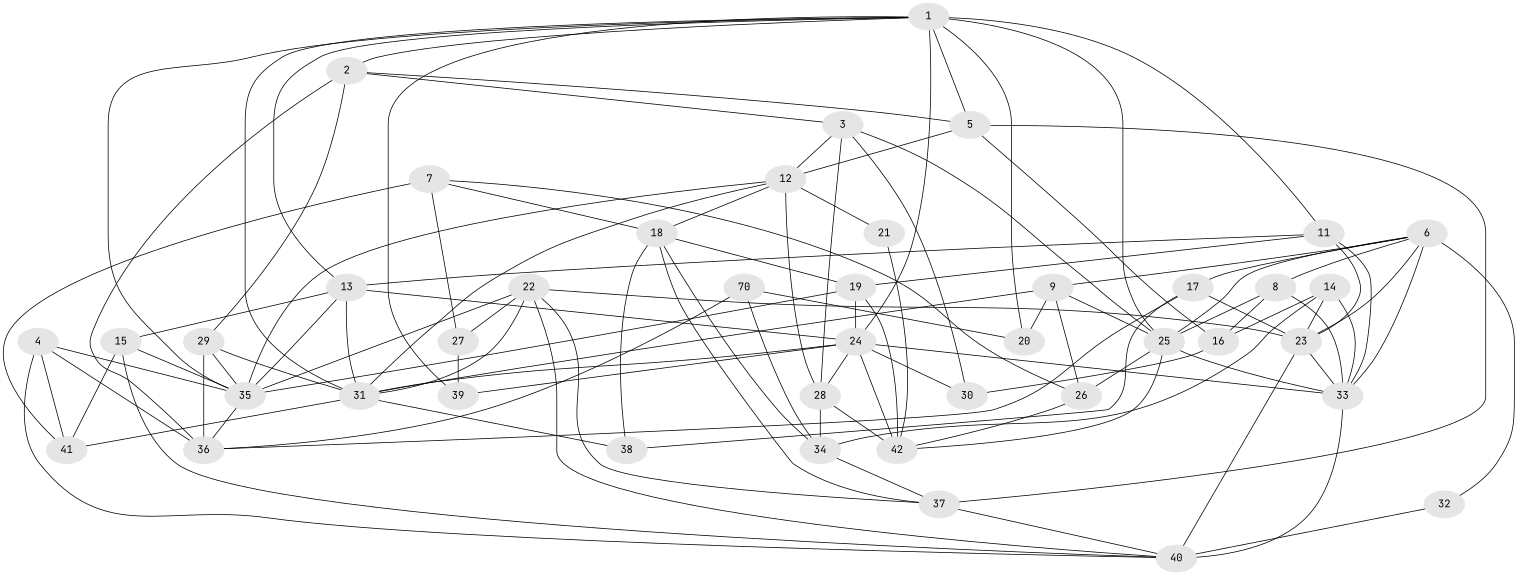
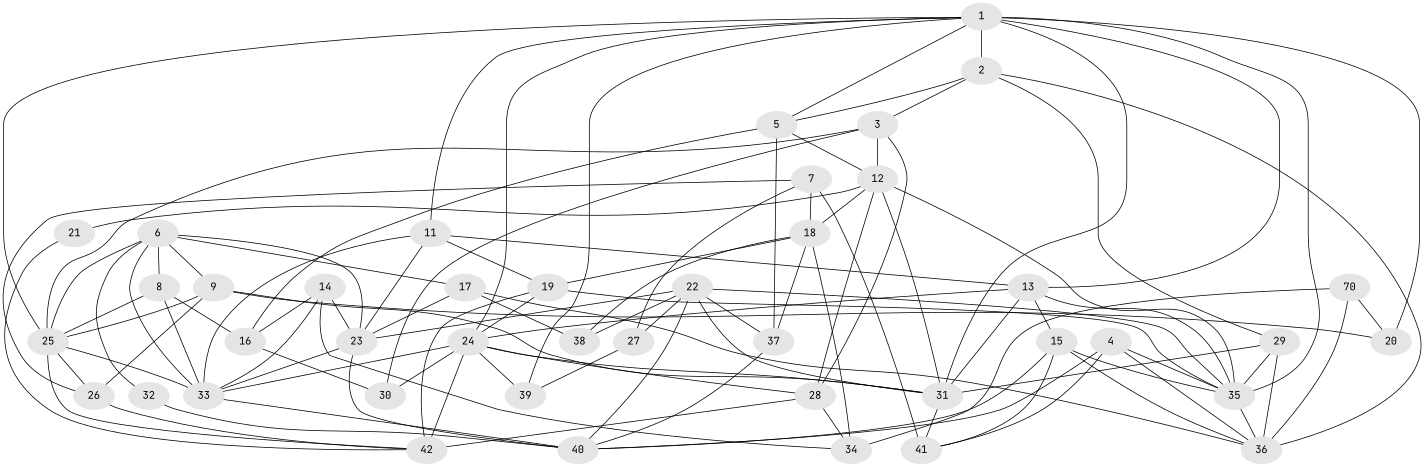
none -> (1154, 404)
(493, 423) -> (652, 307)
(880, 477) -> none
